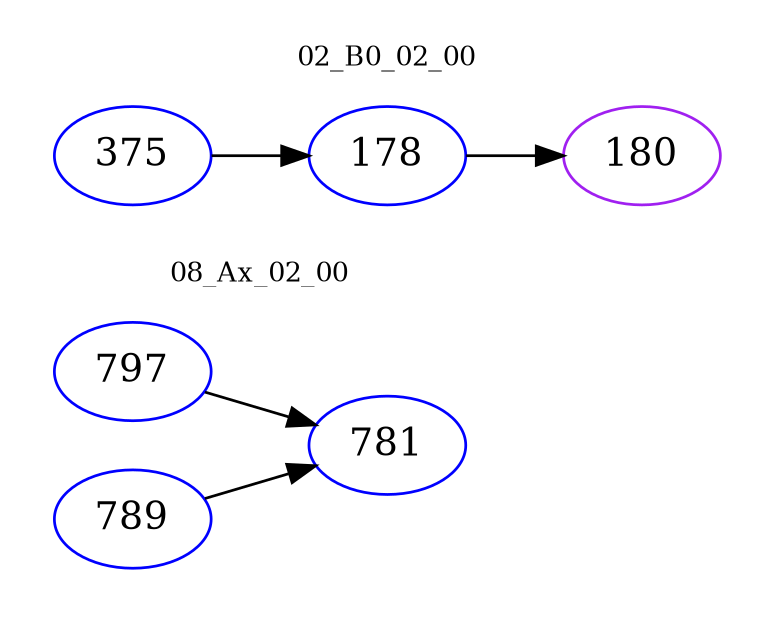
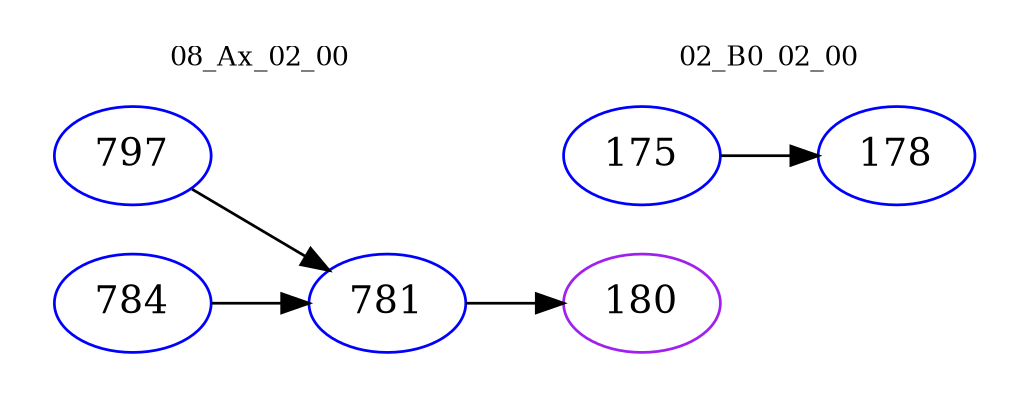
(133, 156) -> (642, 156)
(501, 156) -> (505, 303)
(133, 519) -> (133, 303)
